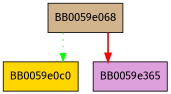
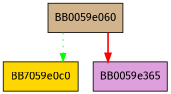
(85, 18) -> (85, 18)
(41, 77) -> (41, 77)
